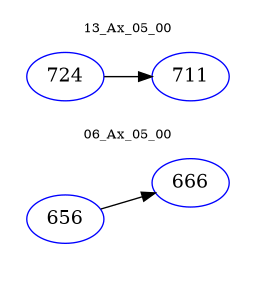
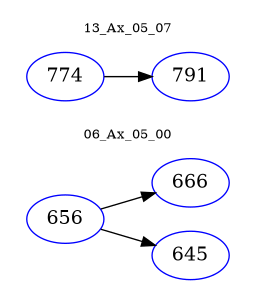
(128, 29) -> (128, 29)
(65, 77) -> (65, 77)
(191, 77) -> (191, 77)
none -> (191, 255)
